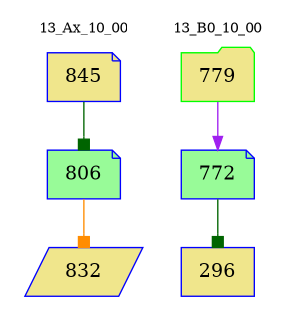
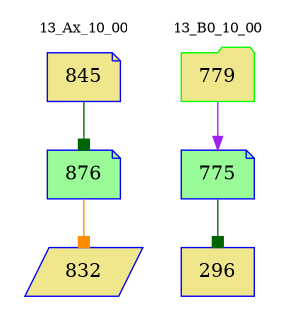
(84, 175) -> (84, 175)
(218, 175) -> (218, 175)
